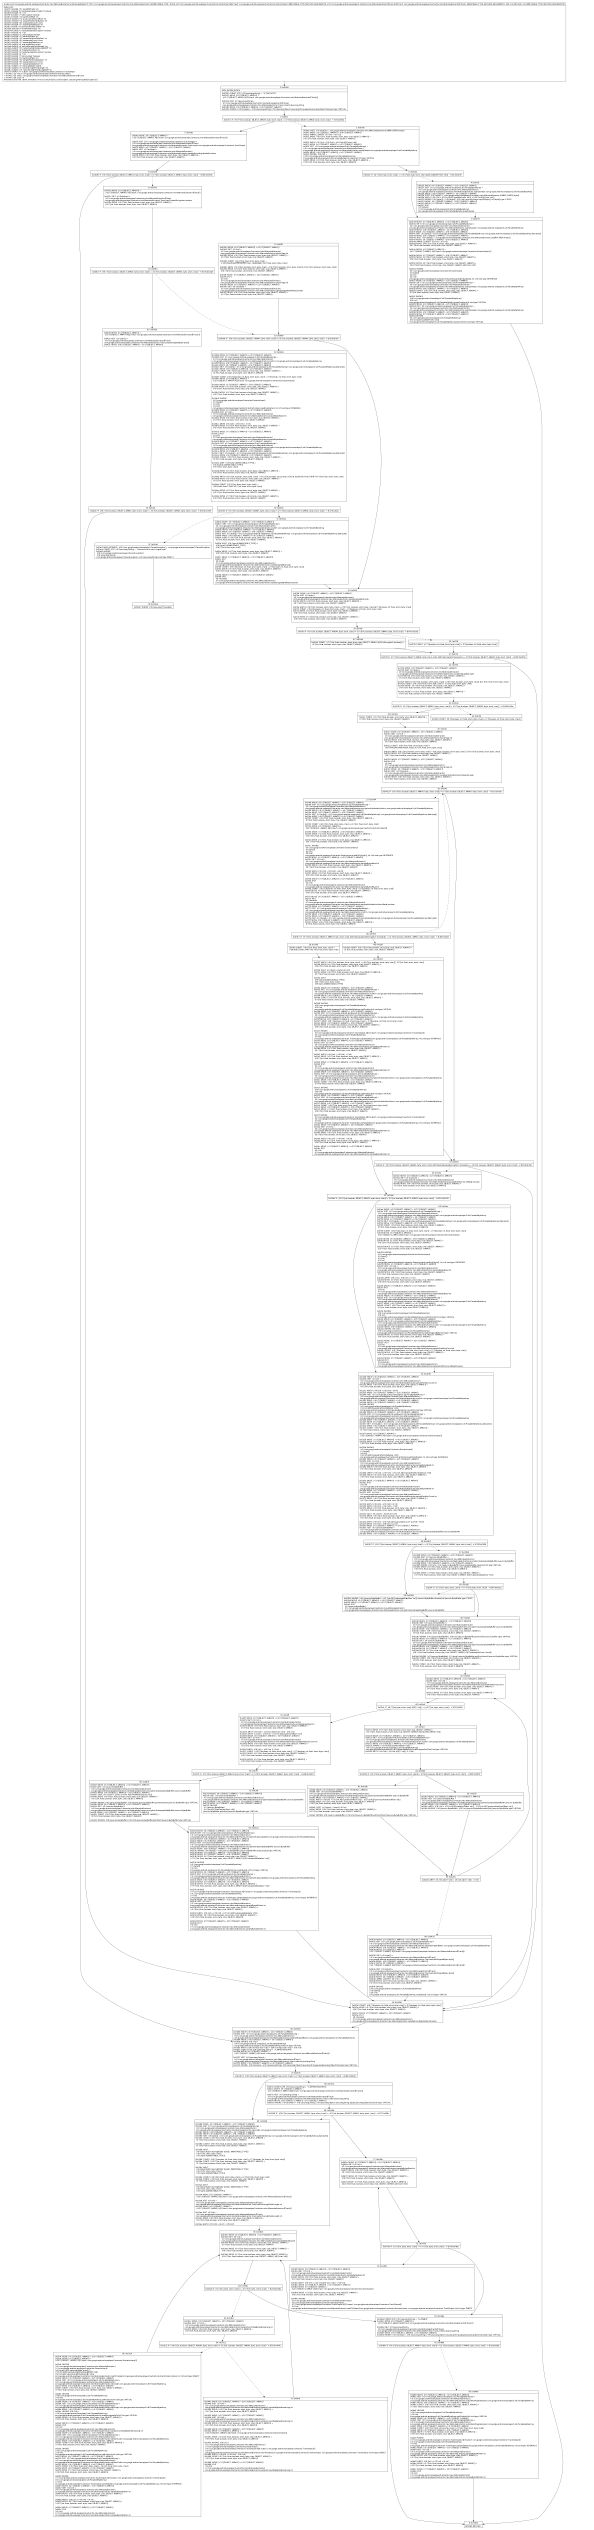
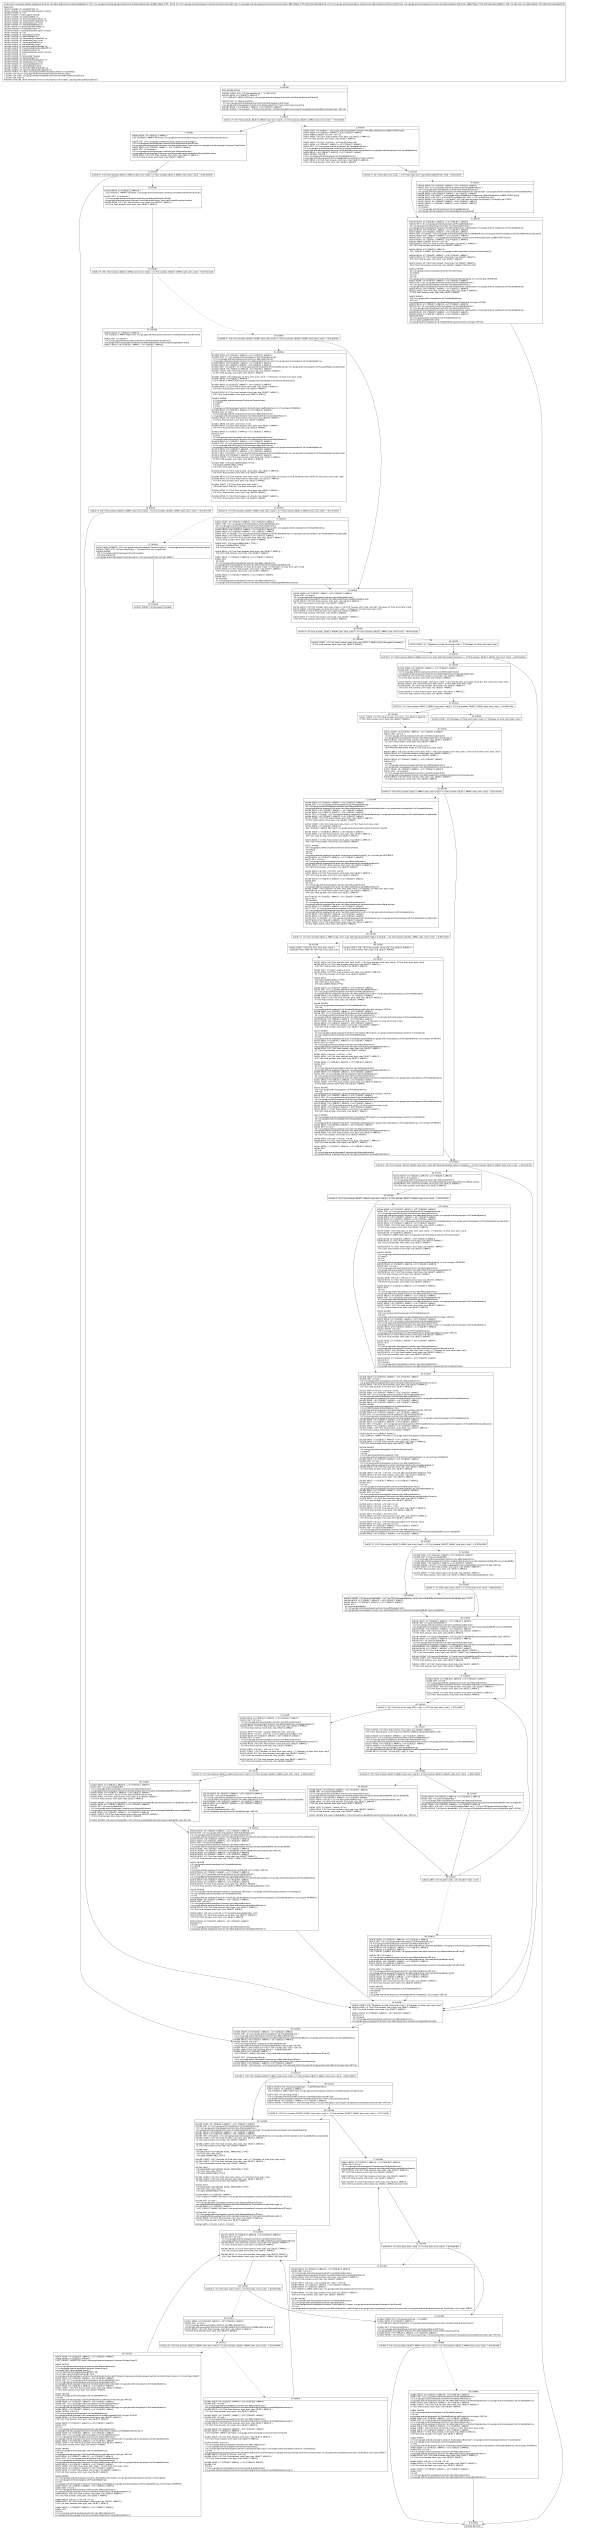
(279, 271) -> none
(449, 874) -> (348, 941)
(376, 1175) -> (405, 1192)
